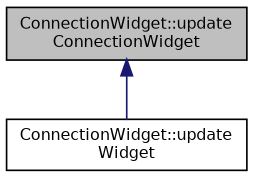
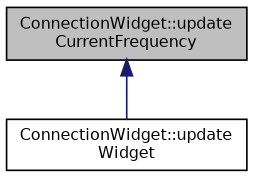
(127, 34) -> (127, 34)
